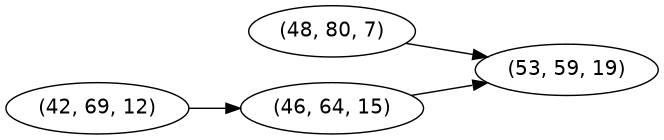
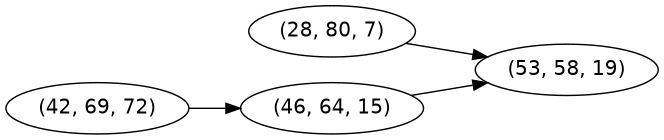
(332, 31) -> (332, 31)
(567, 70) -> (567, 70)
(97, 108) -> (97, 108)
